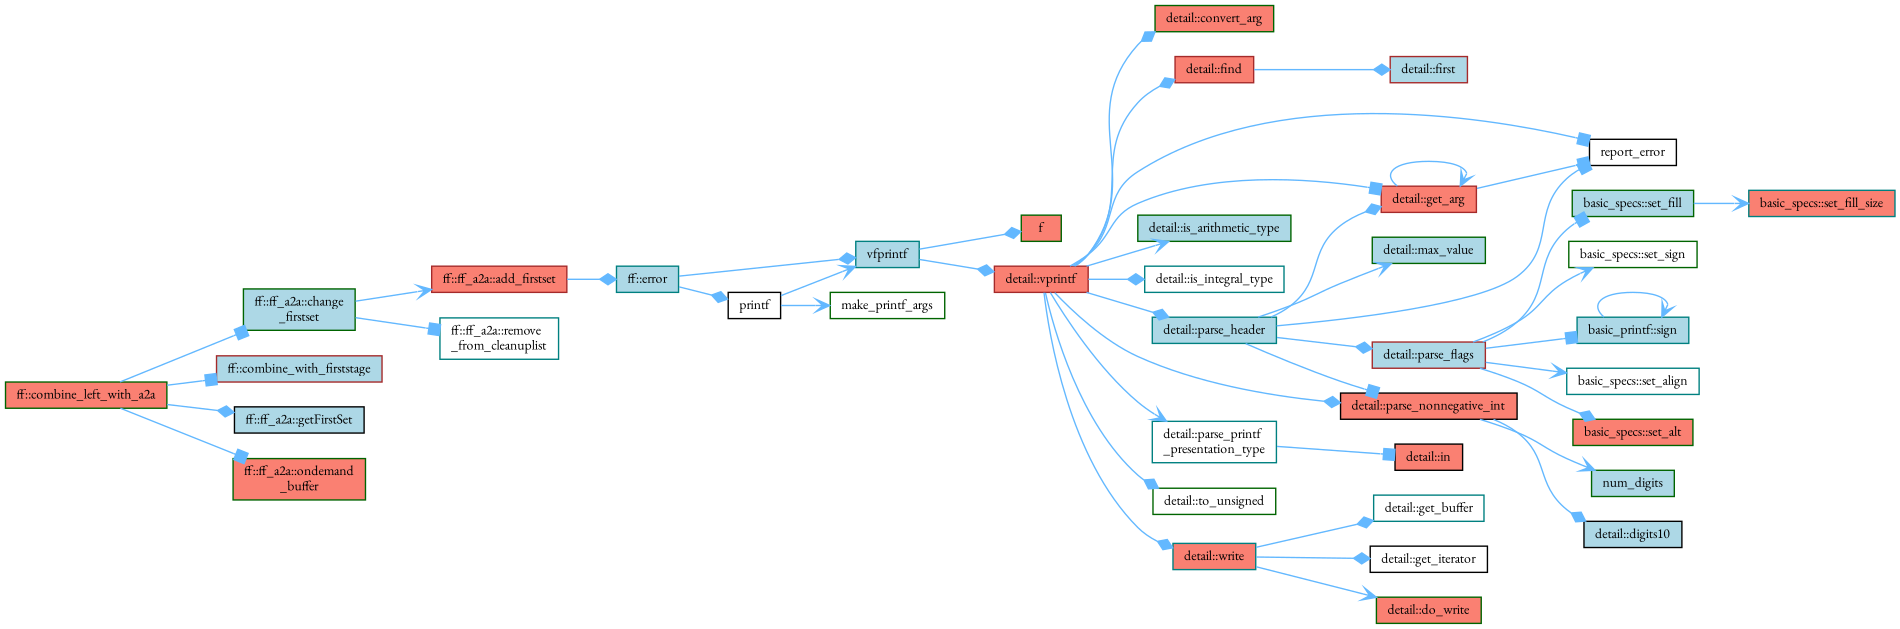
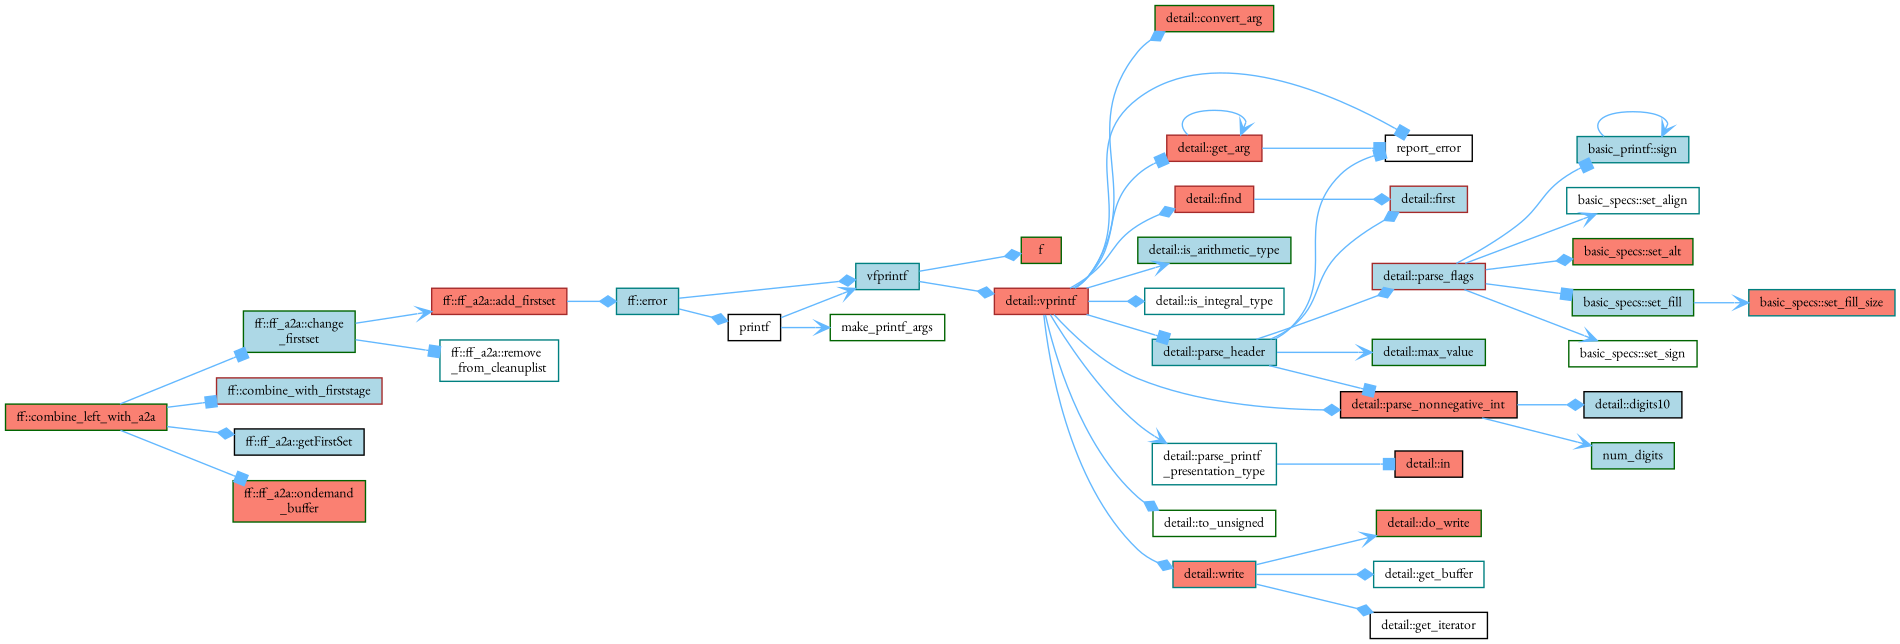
(1316, 263) -> (1325, 273)
(1120, 302) -> (1121, 325)
